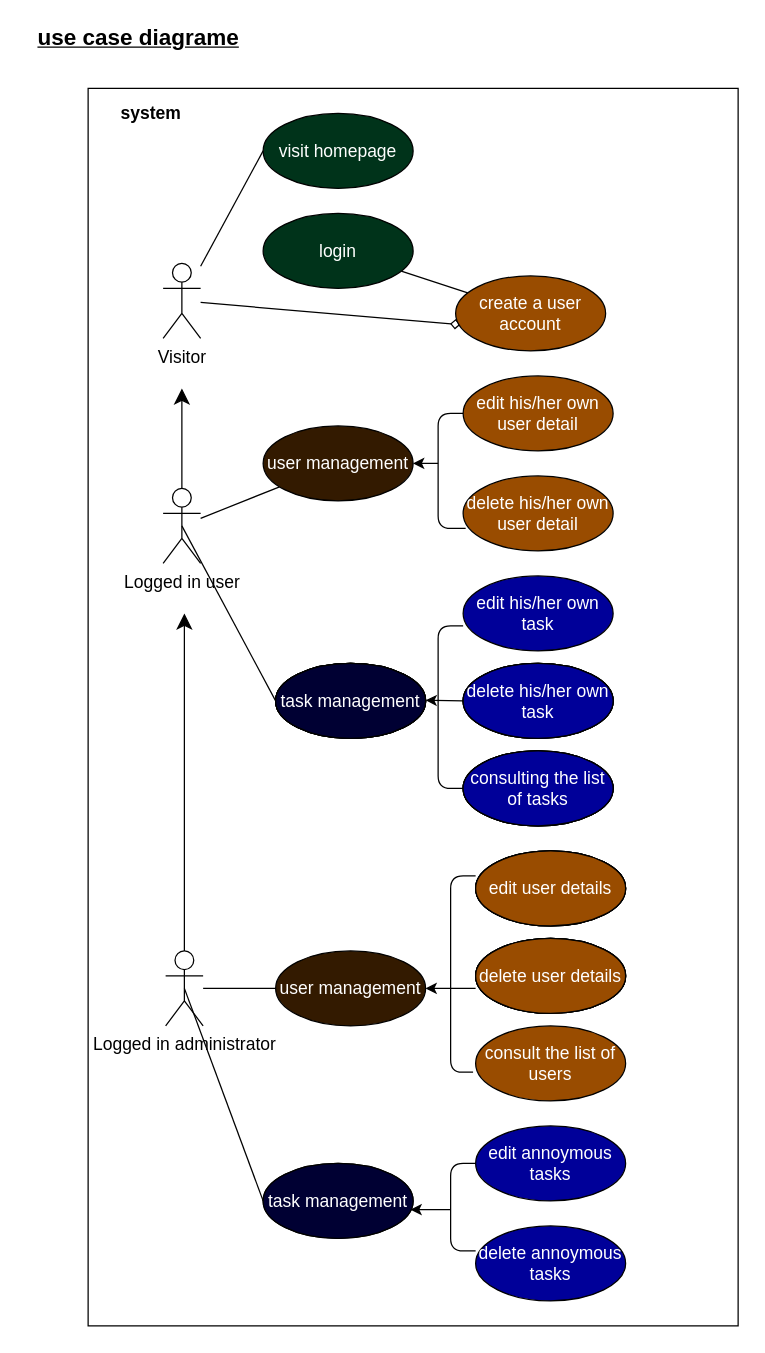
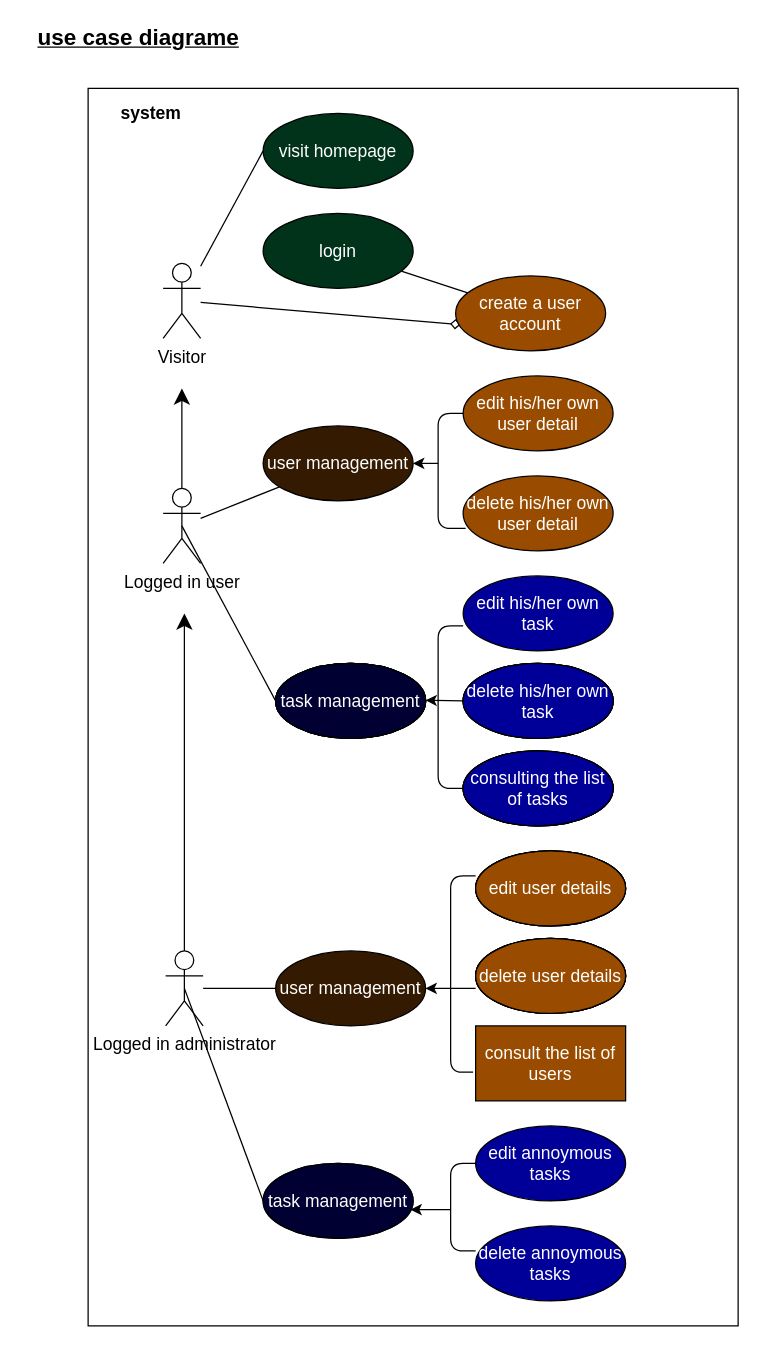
(551, 1063) -> (551, 1063)
